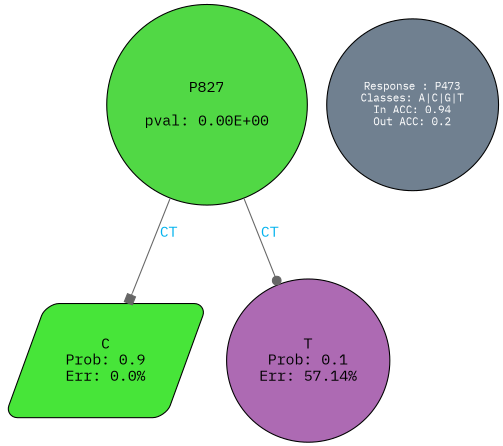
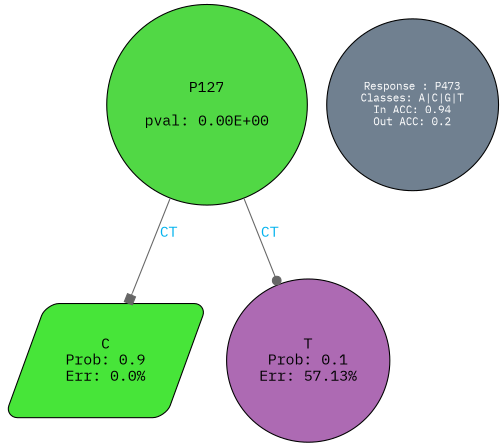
(207, 105) -> (207, 105)
(308, 361) -> (308, 361)
